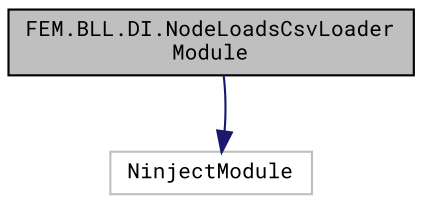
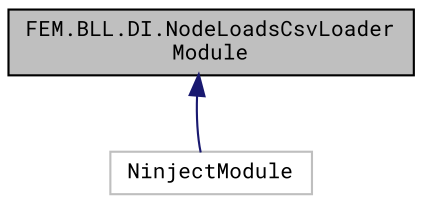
(225, 103) -> (197, 124)
